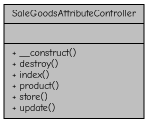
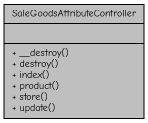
(44, 53) -> (41, 53)
